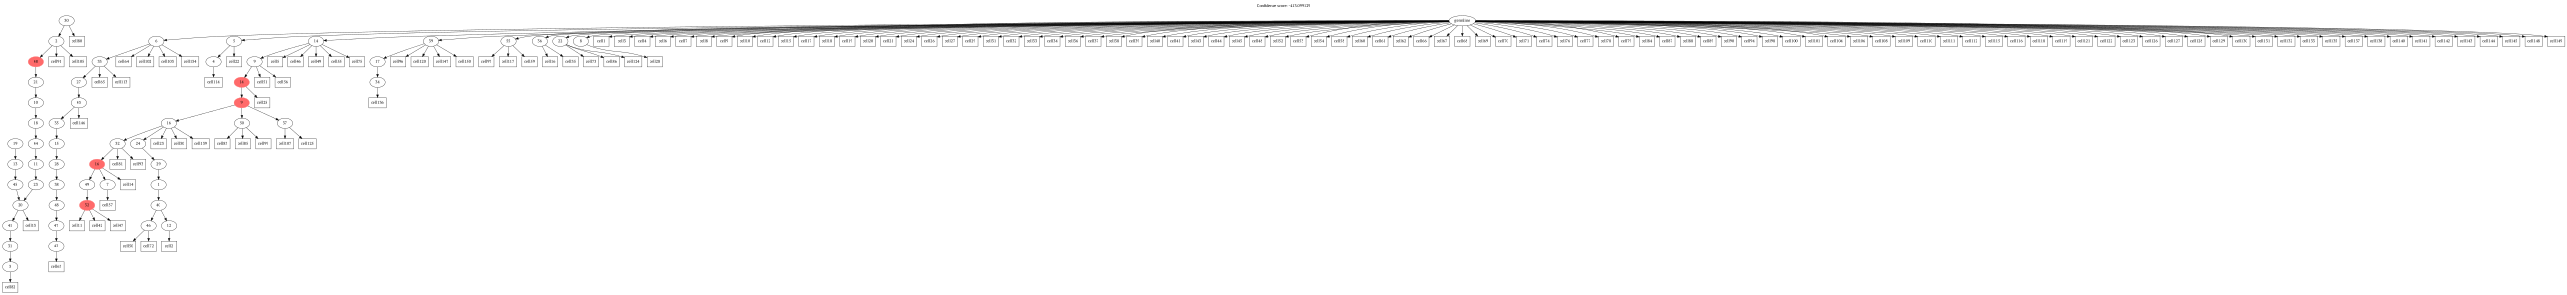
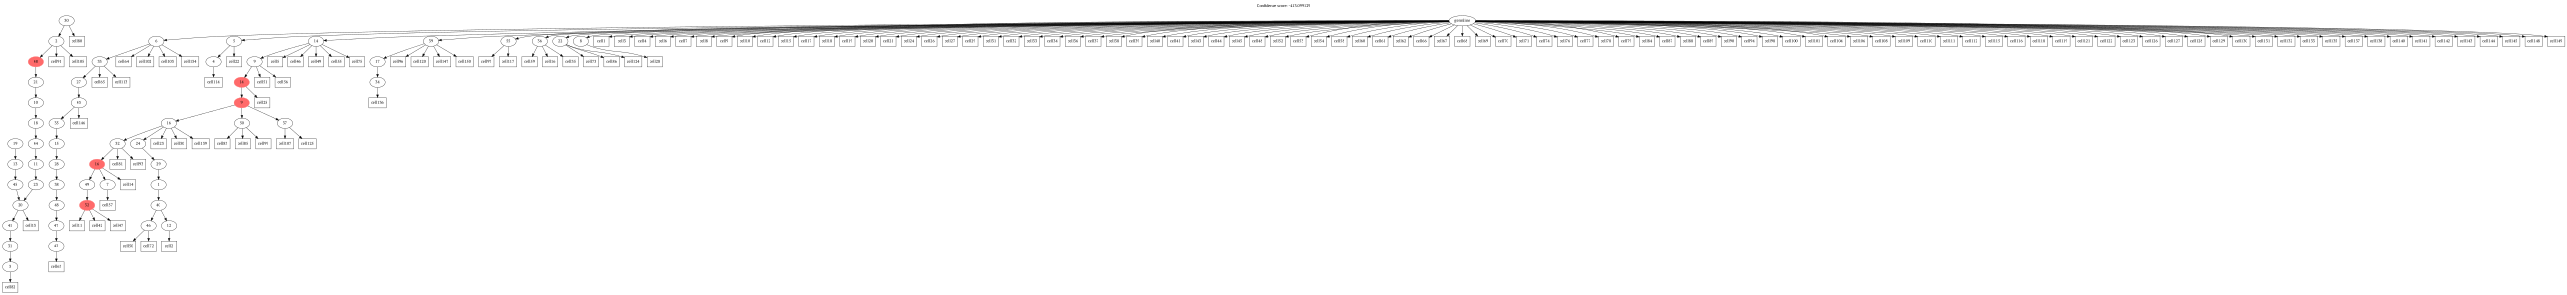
(518, 50) -> (535, 50)
